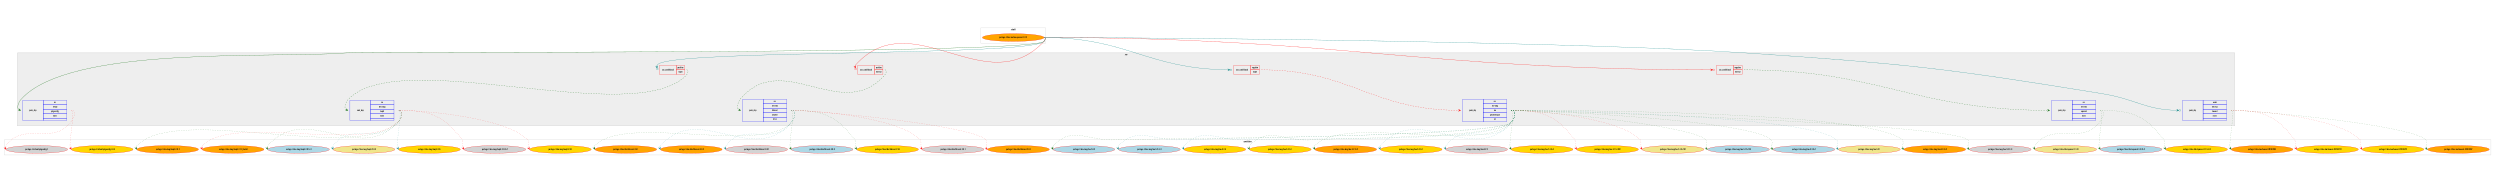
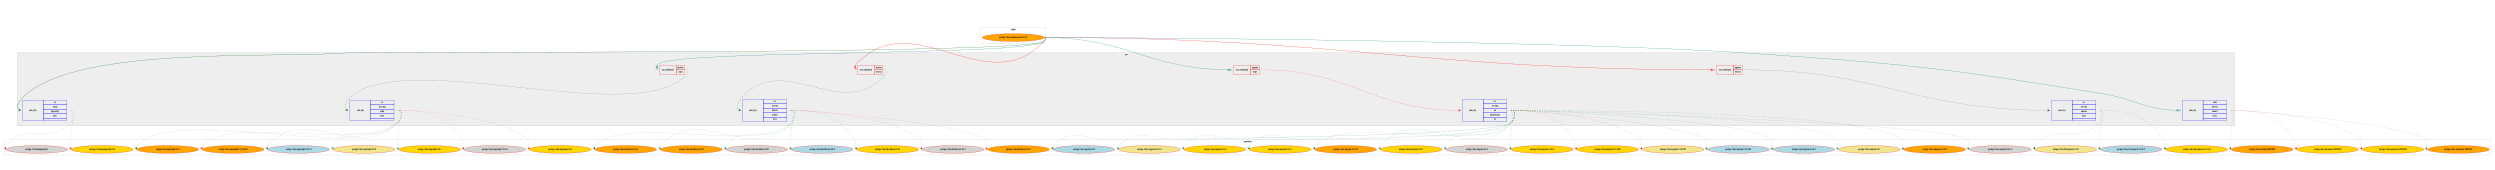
(1149, 149) -> (1149, 149)
(2262, 149) -> (2262, 149)
